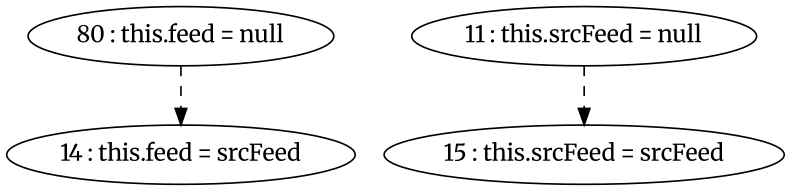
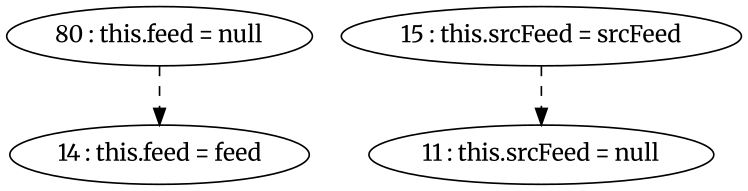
(584, 87) -> (541, 87)
(181, 155) -> (160, 155)
